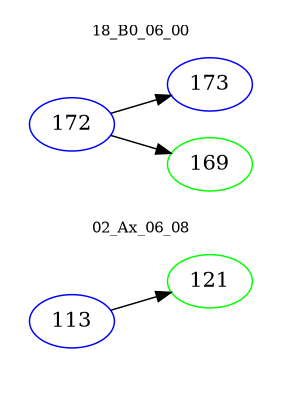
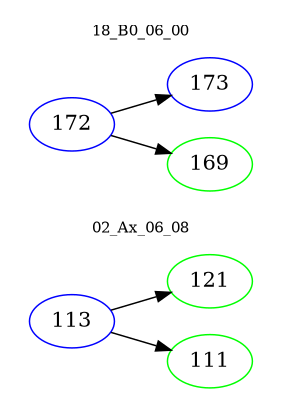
none -> (210, 361)
